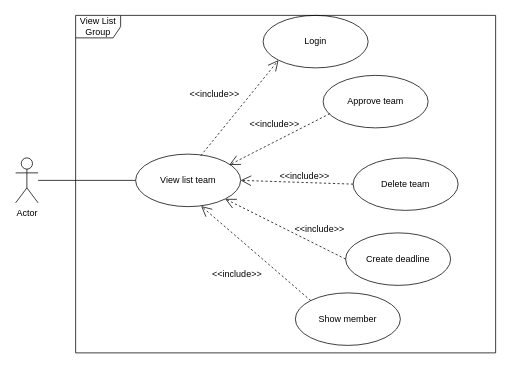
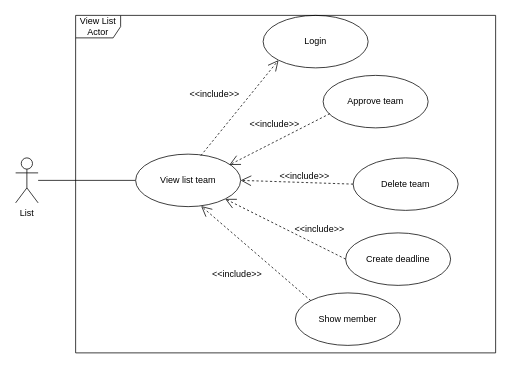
(98, 27) -> (98, 27)
(27, 214) -> (27, 214)
